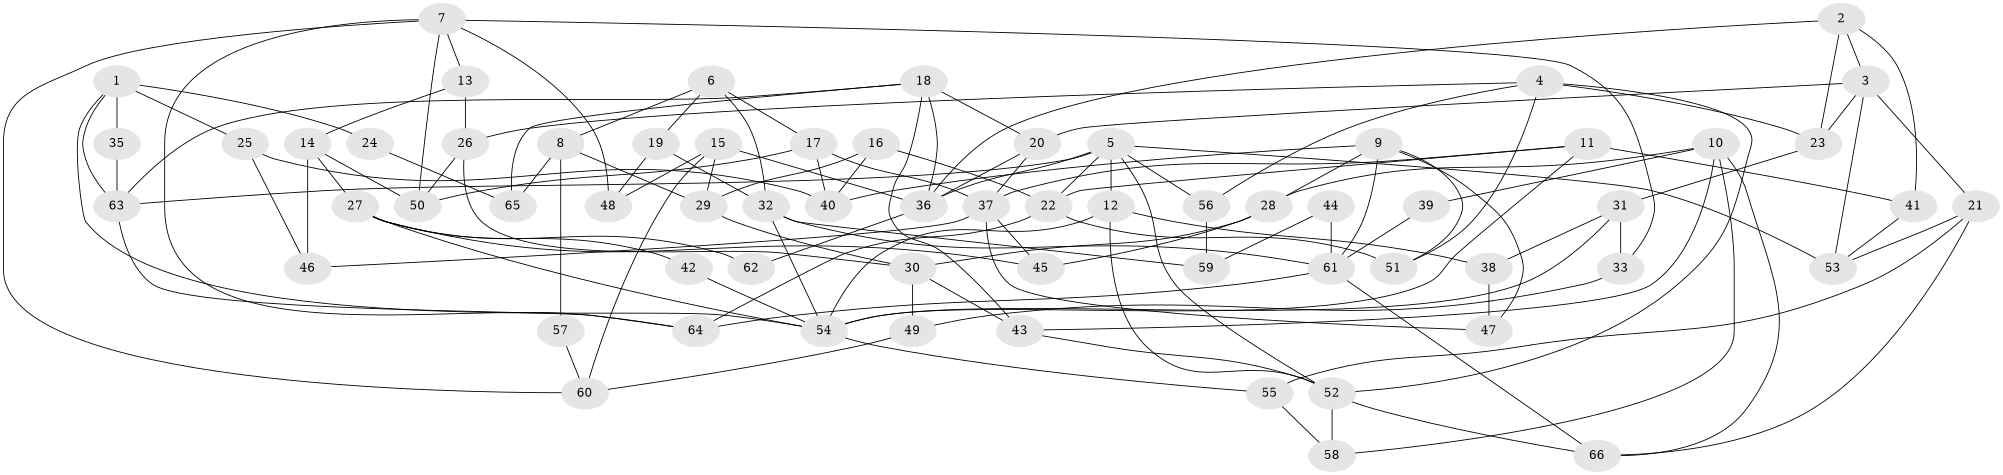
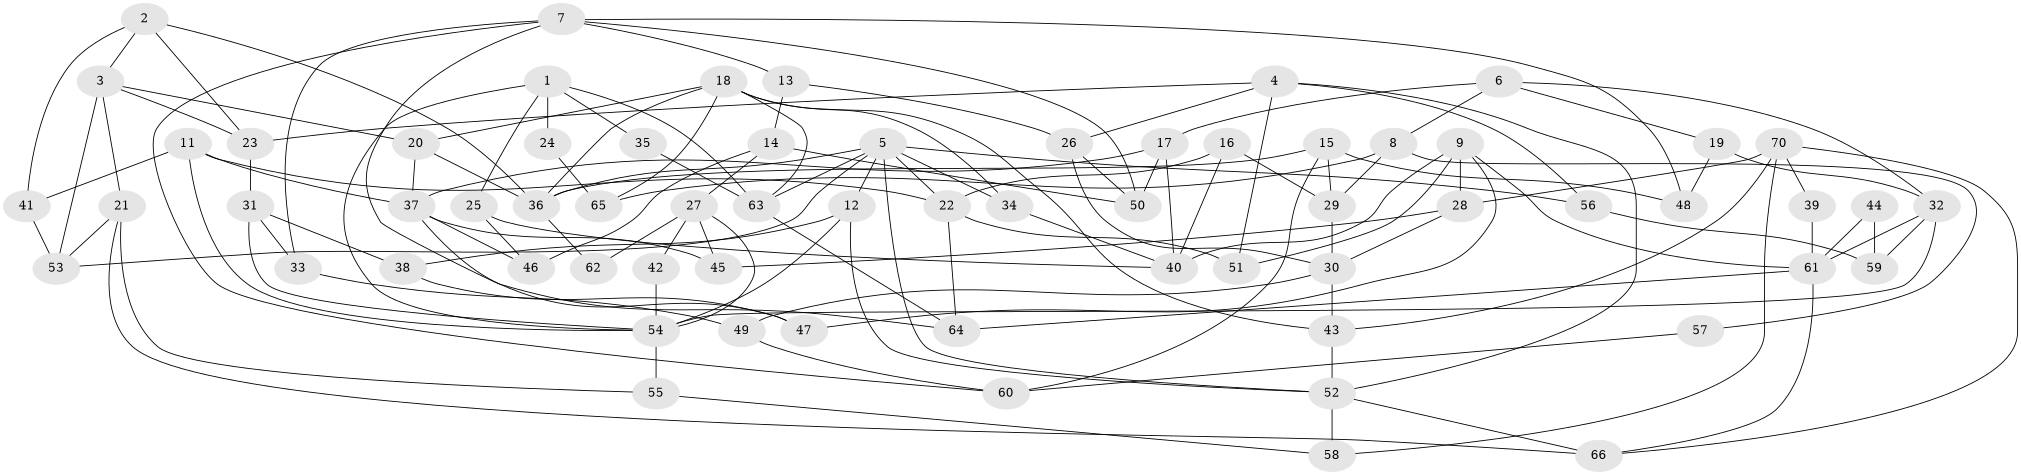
(1716, 144) -> (1779, 144)
none -> (1010, 206)
